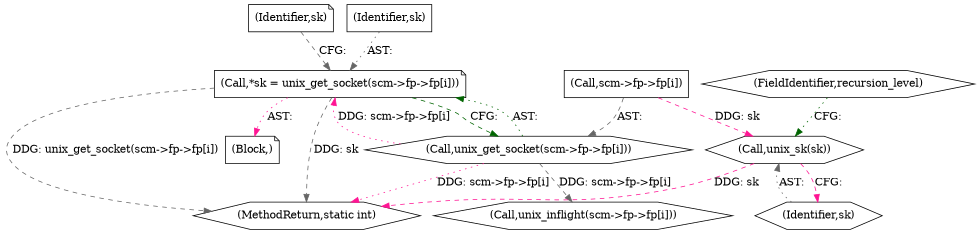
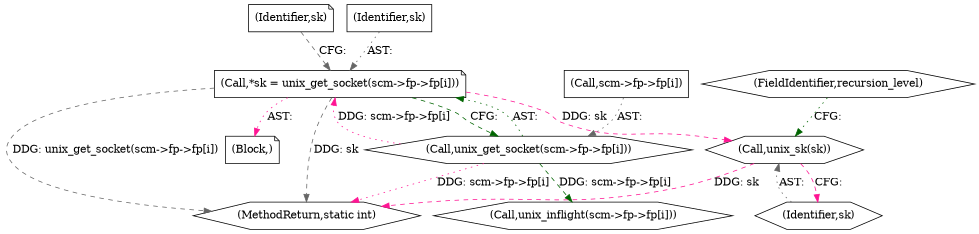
(702, 115) -> (585, 129)
(613, 119) -> (613, 119)
(553, 180) -> (553, 180)
